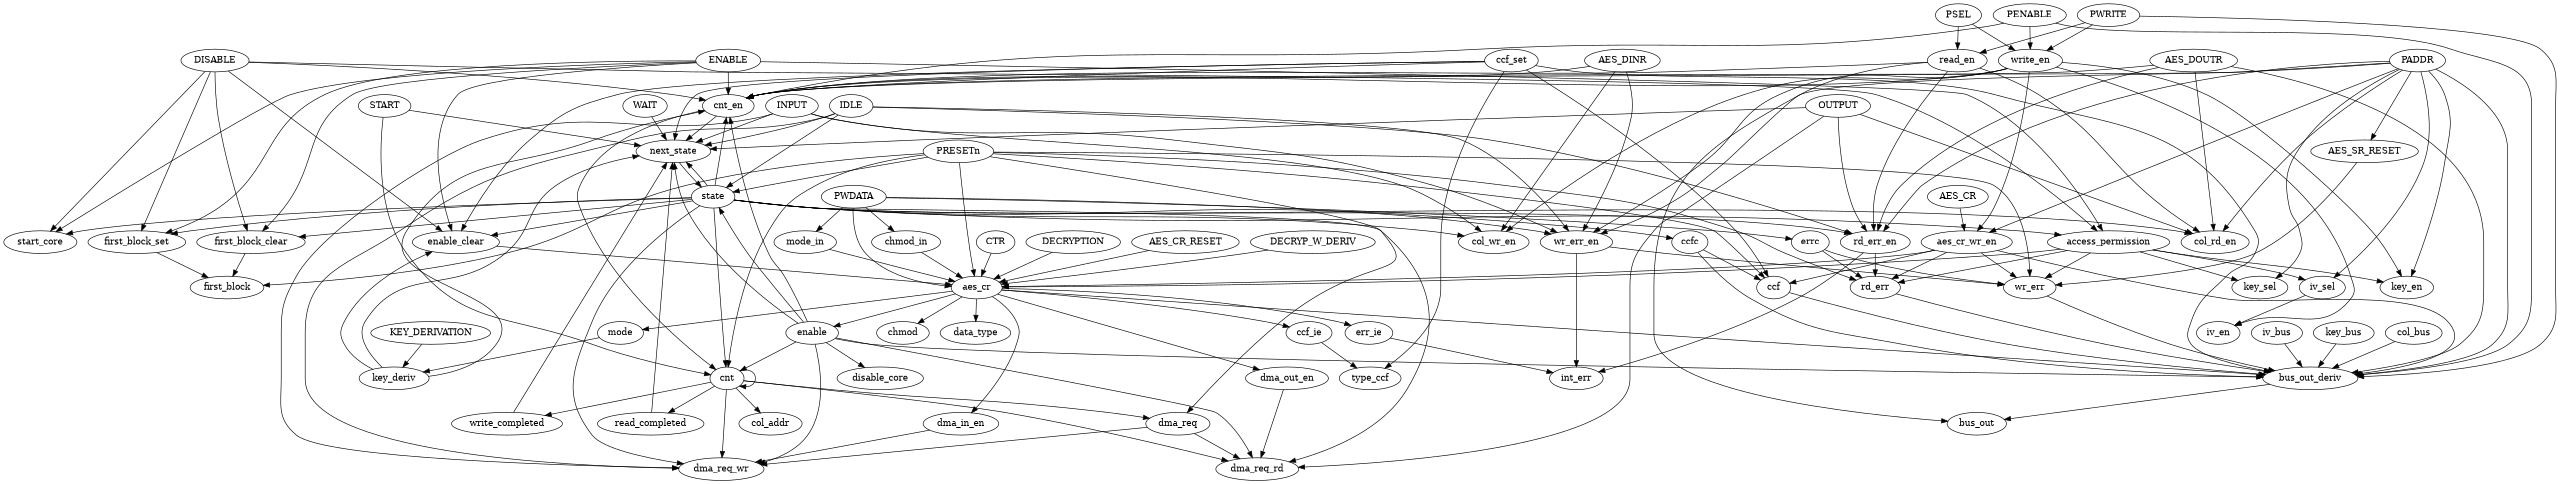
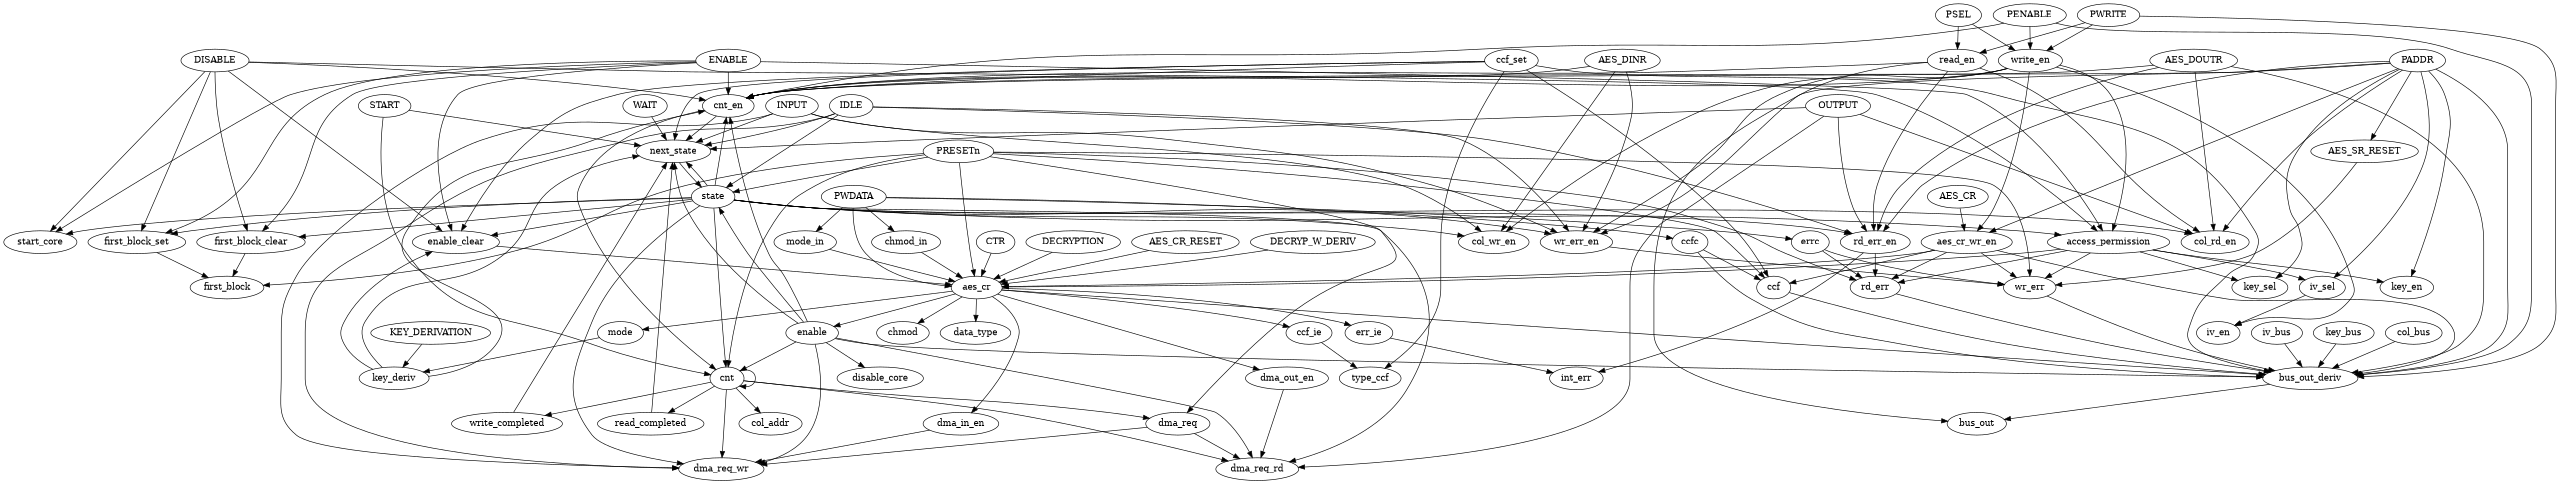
(2246, 120) -> (2124, 134)
(1576, 307) -> none
